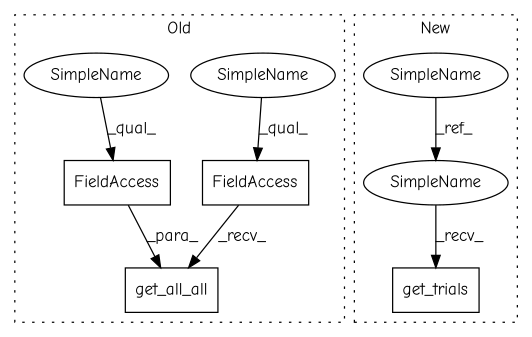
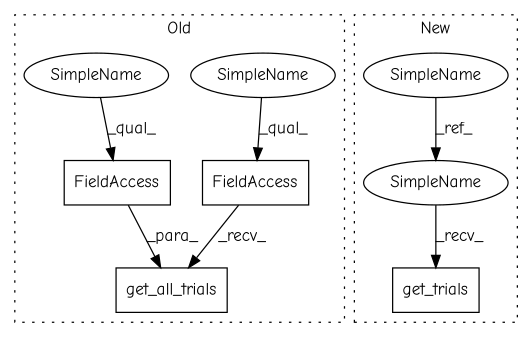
(172, 290) -> (172, 290)
